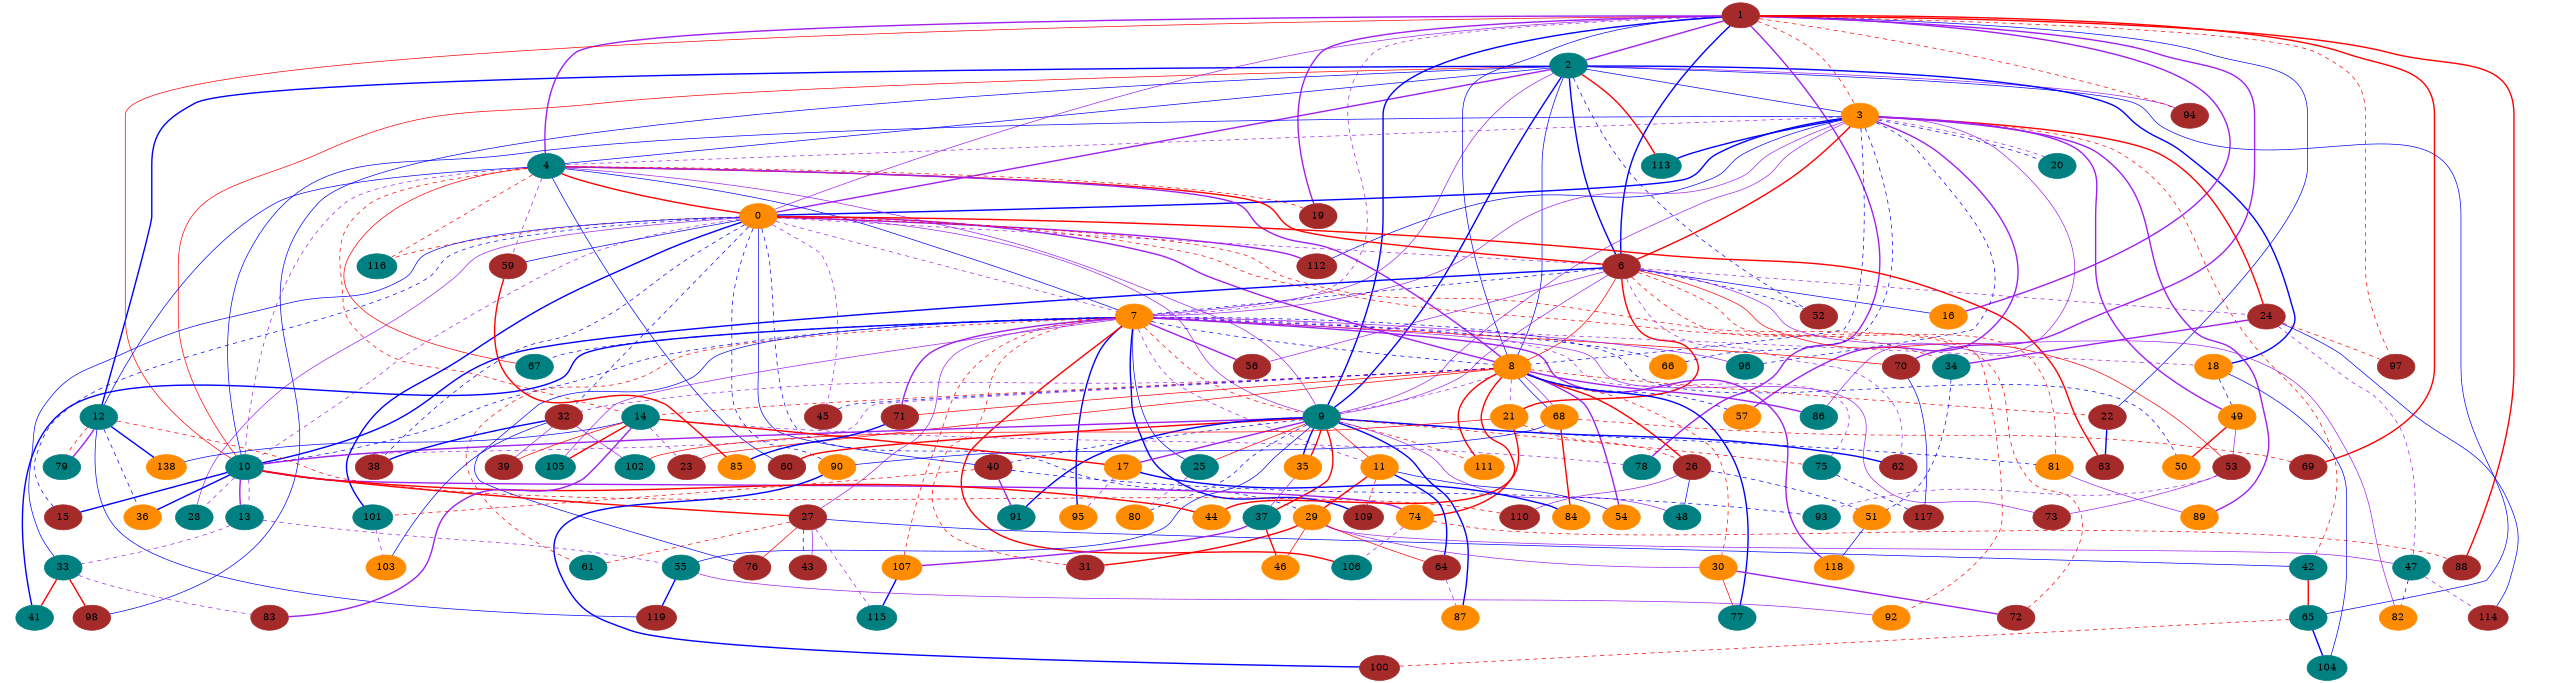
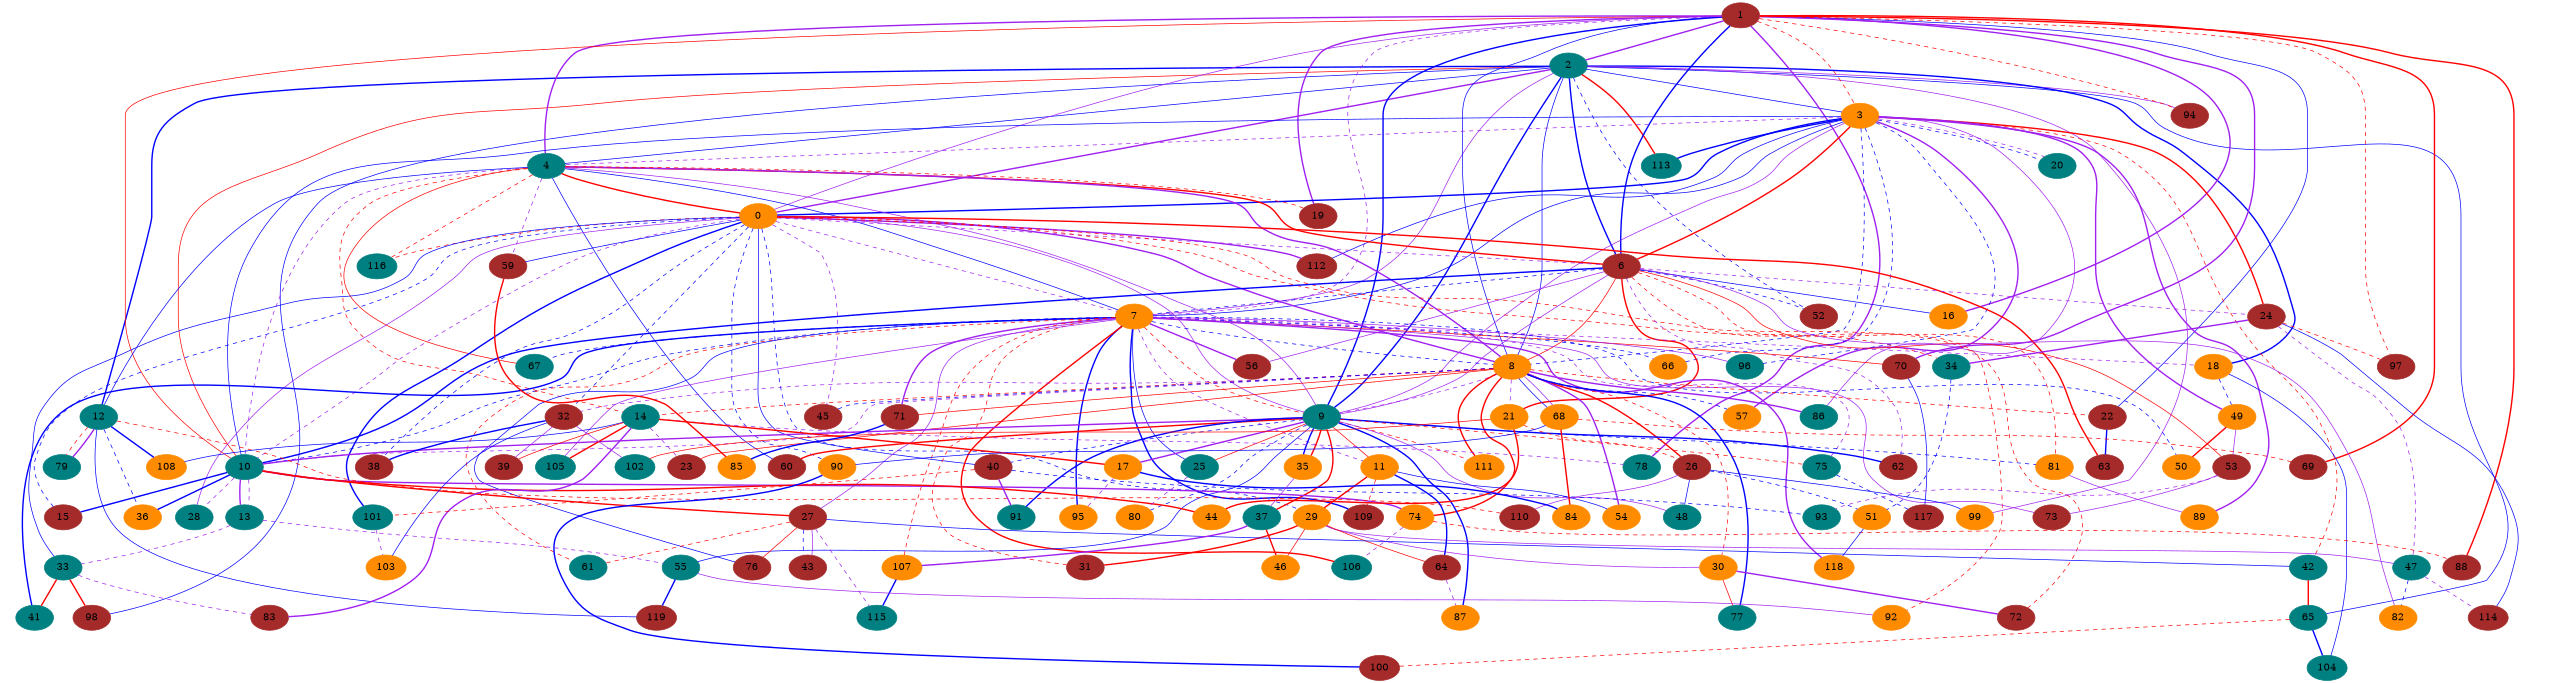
(1503, 232) -> (1503, 232)
(166, 467) -> (166, 467)
none -> (1975, 517)
